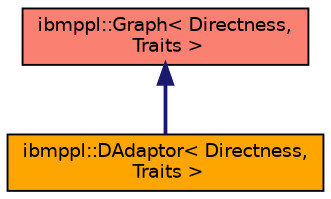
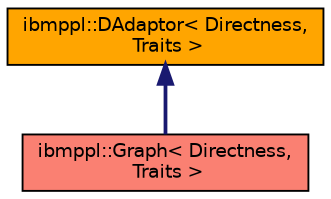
(165, 109) -> (165, 109)
